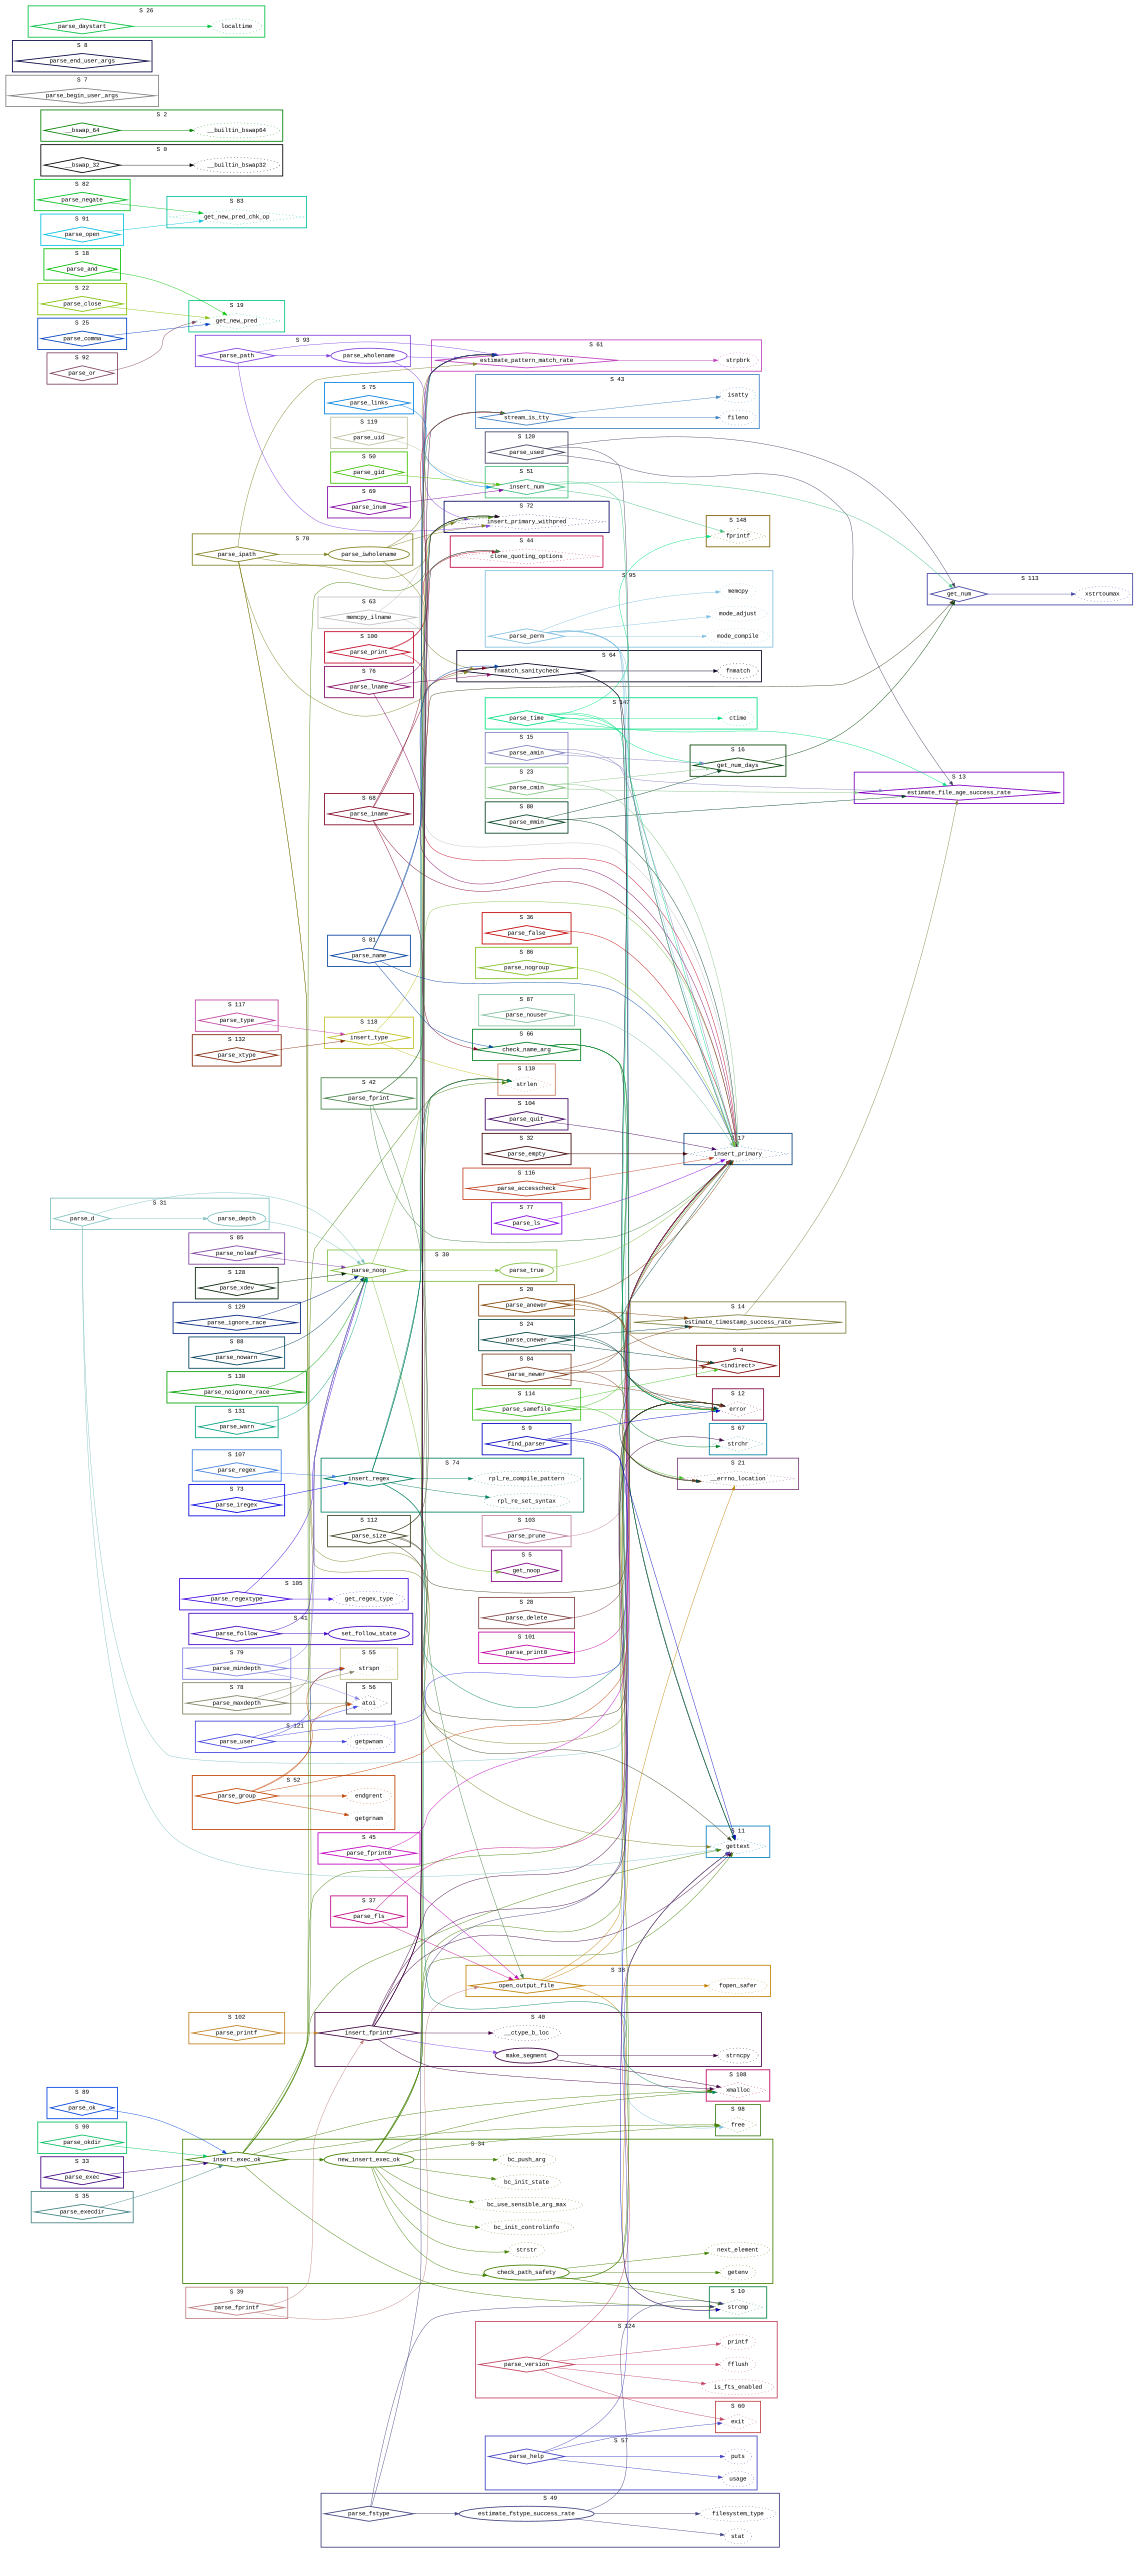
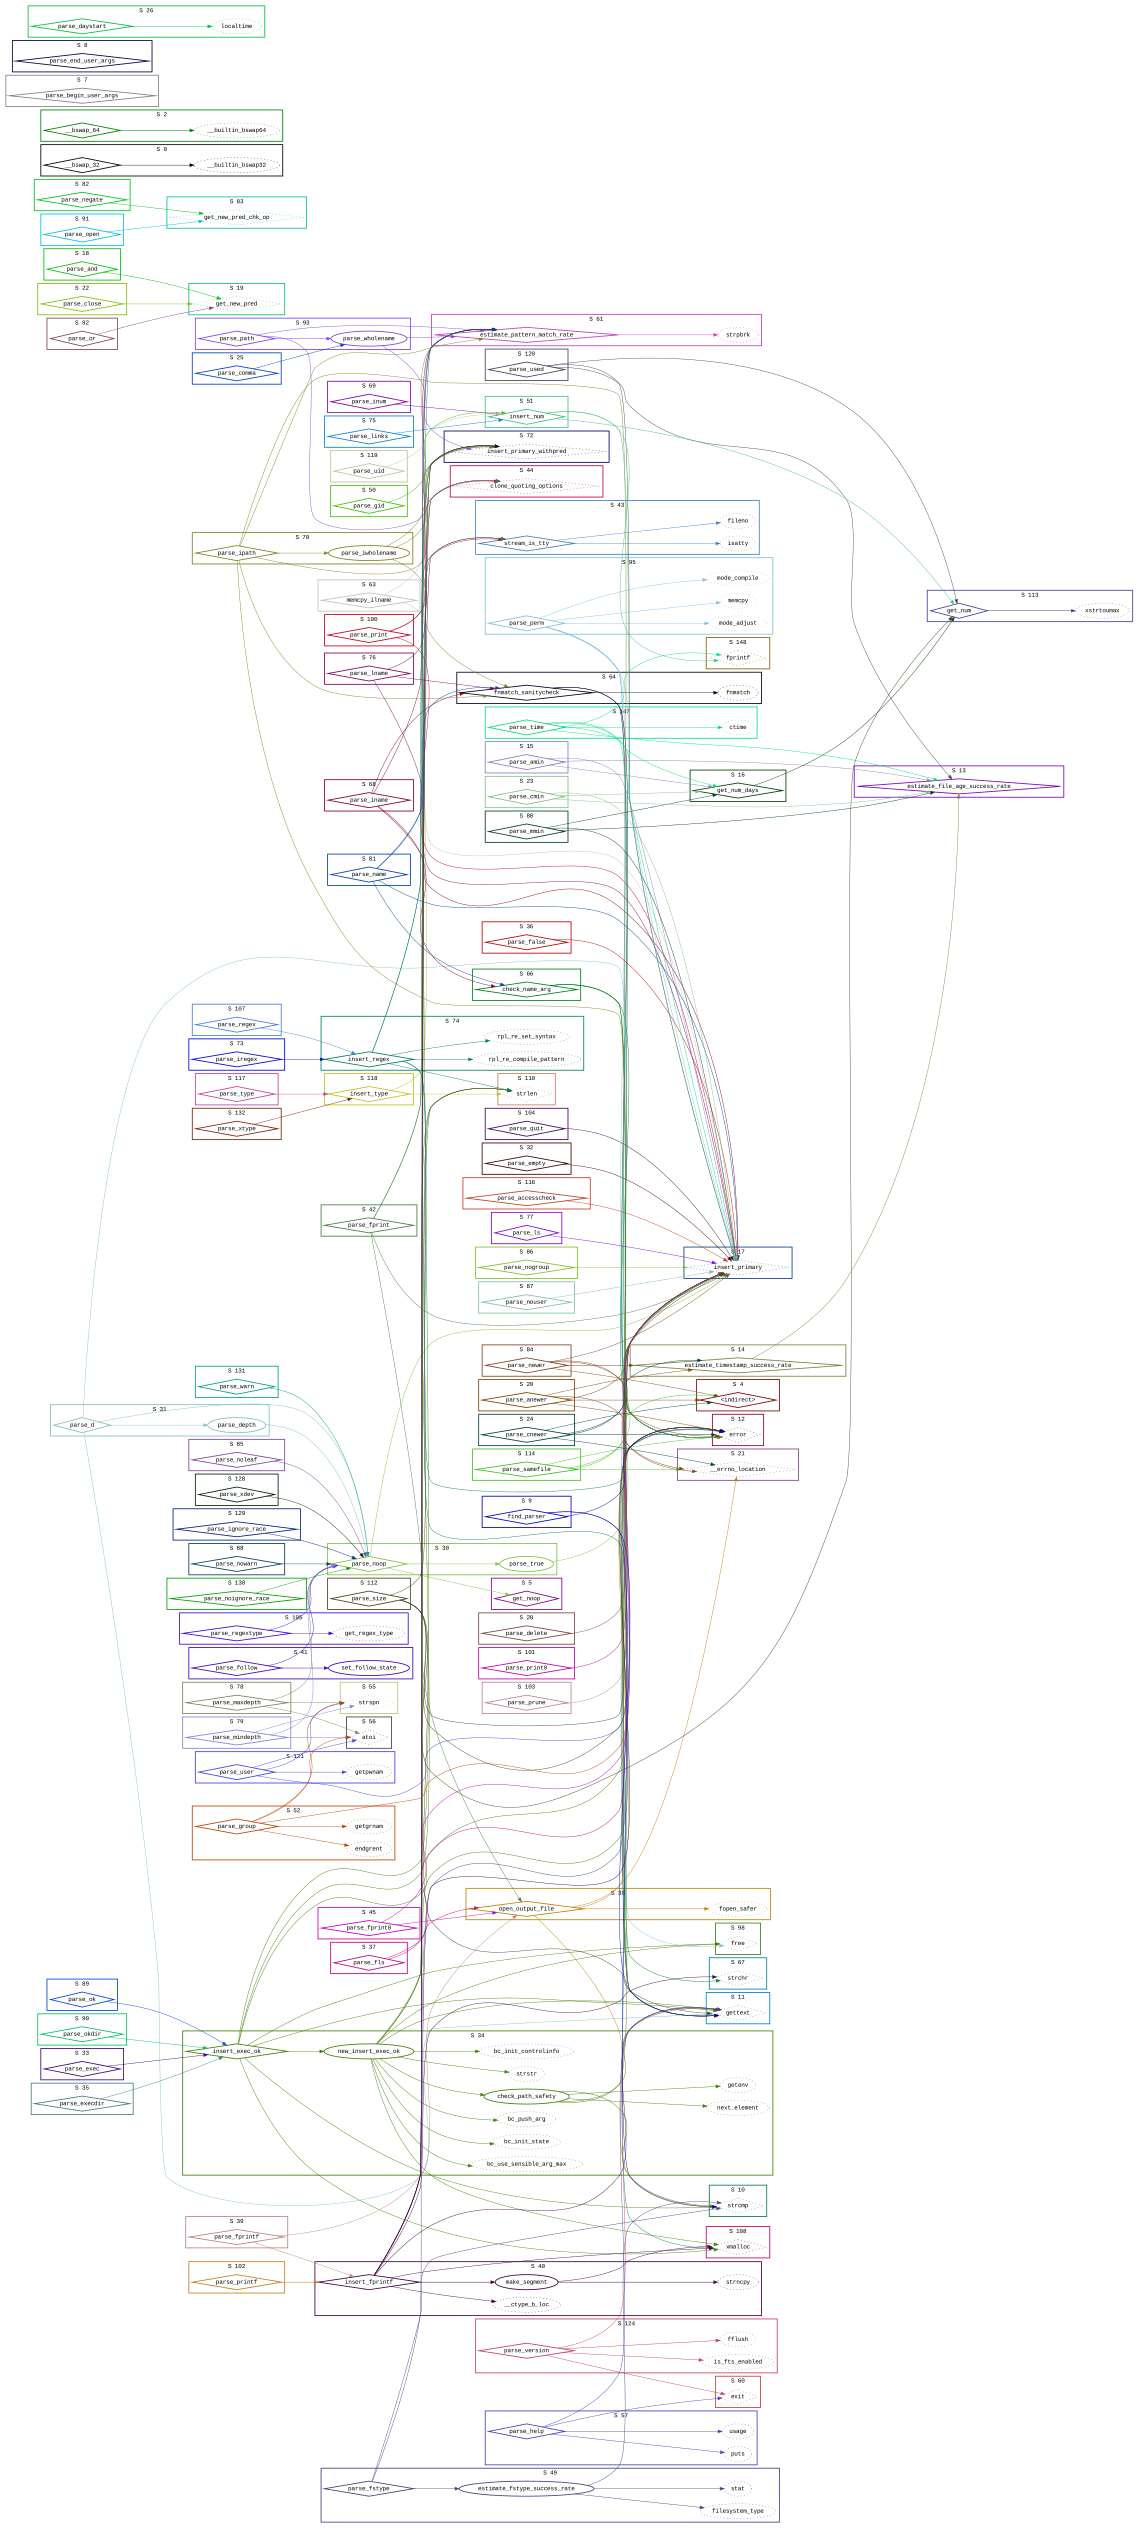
(157, 330) -> (297, 357)
(369, 1819) -> (369, 1826)
(442, 2046) -> (455, 2282)
(738, 2342) -> none
